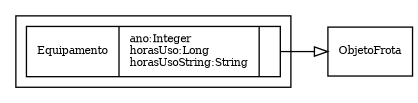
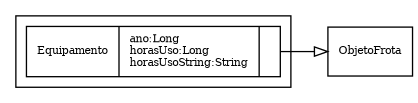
(161, 39) -> (155, 39)
